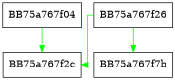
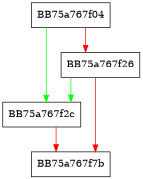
none -> (86, 37)
(133, 37) -> (95, 111)
none -> (56, 136)
